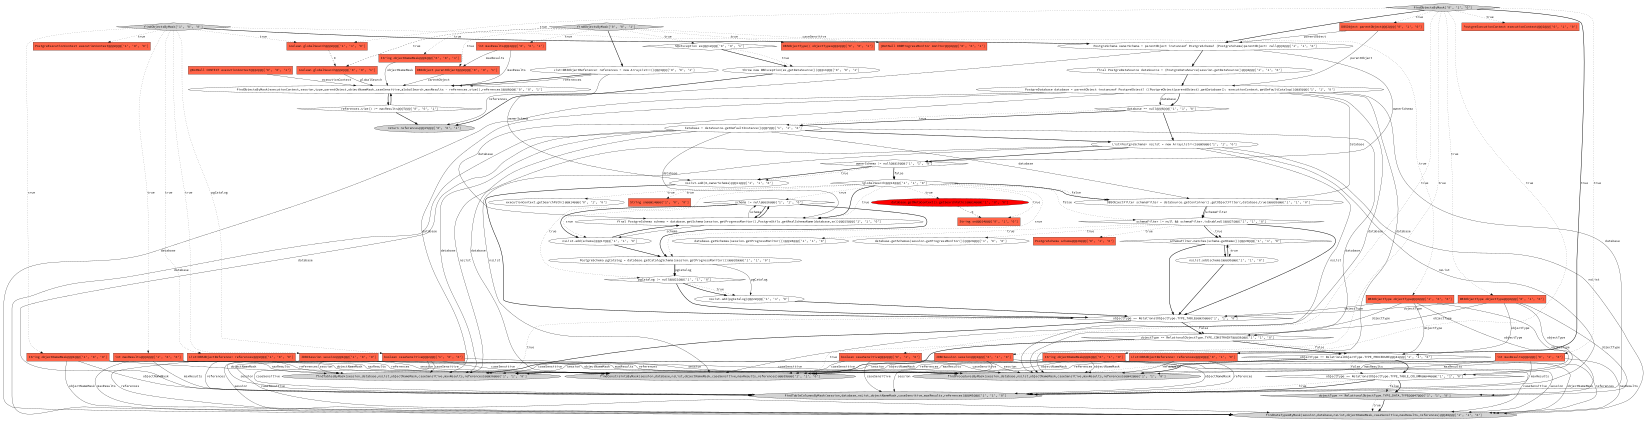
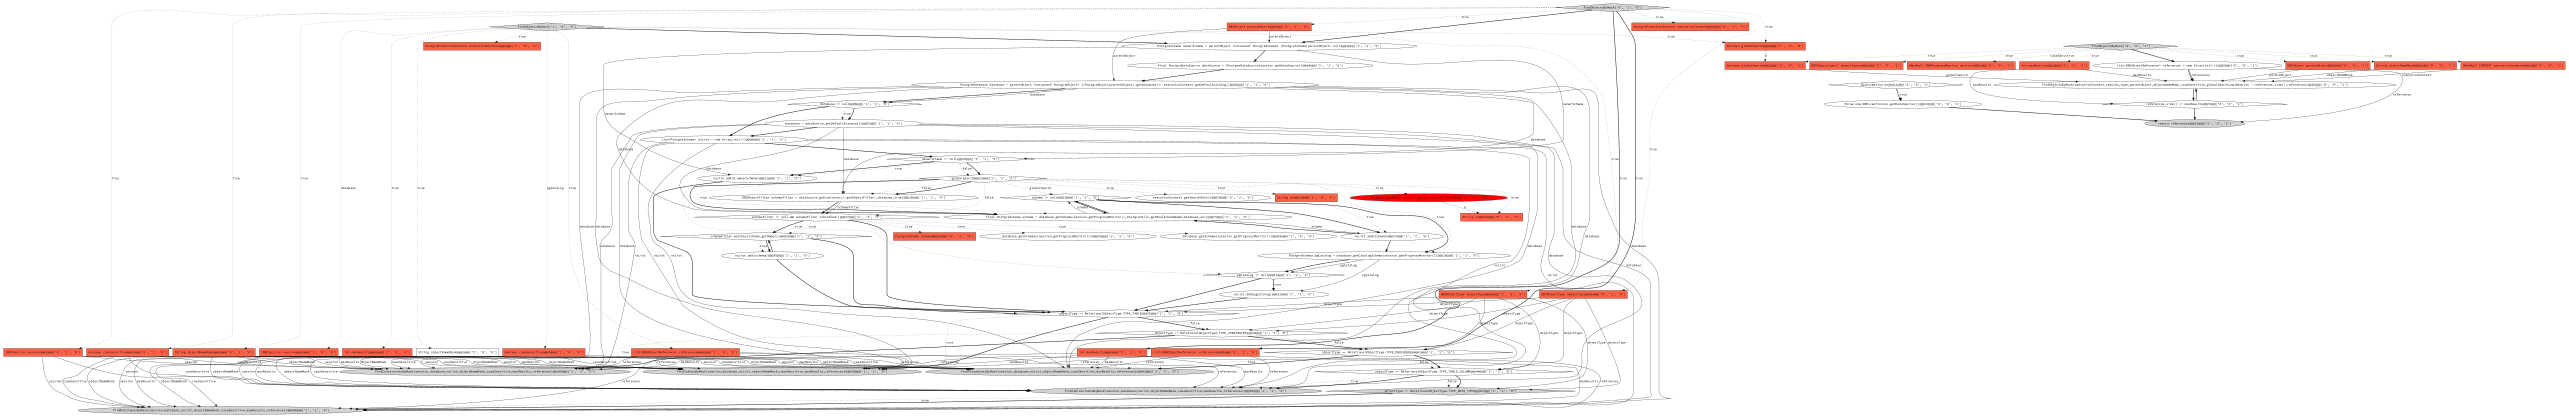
(449, 34) -> (1946, 54)
(657, 36) -> (2308, 54)
(481, 57) -> (2010, 98)
(1594, 143) -> (1572, 280)
(189, 193) -> (348, 188)
(843, 193) -> (1041, 188)
(68, 357) -> (457, 352)
